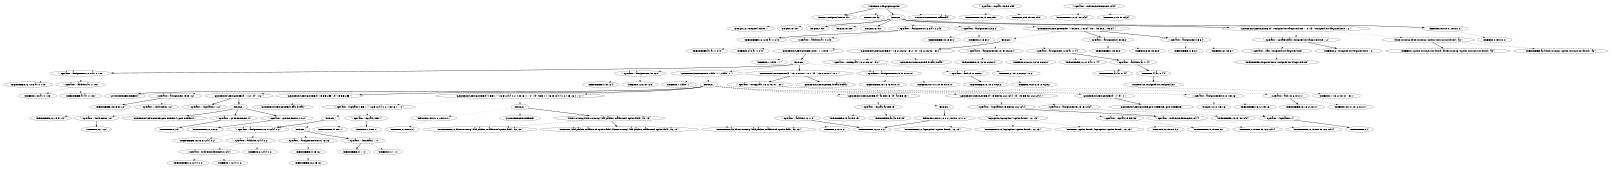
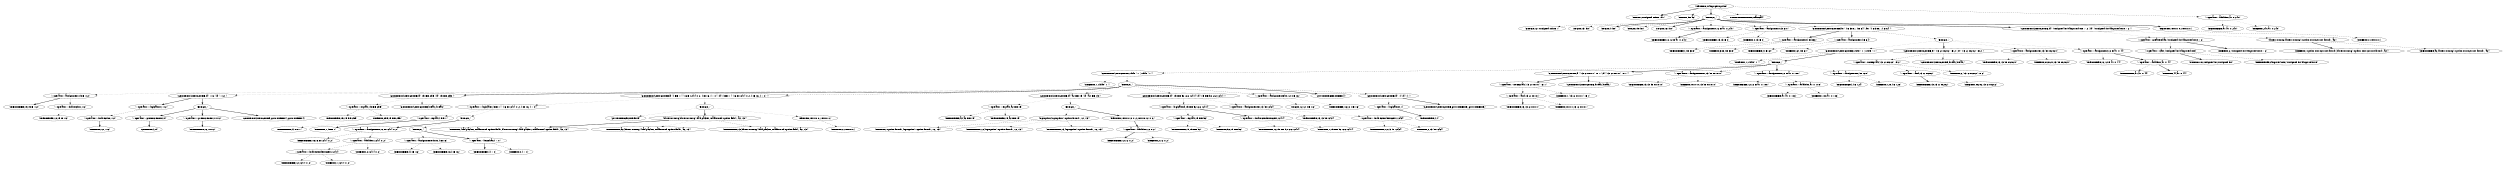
(867, 34) -> (1965, 12)
(1153, 78) -> (2190, 56)
(1177, 112) -> (1316, 113)
(315, 121) -> (393, 101)
(908, 124) -> (1136, 123)
(169, 129) -> (149, 129)
(308, 157) -> (435, 146)
